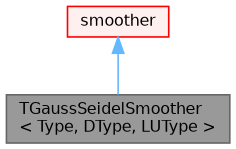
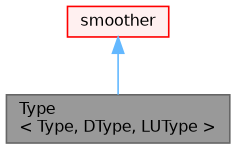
(118, 119) -> (118, 119)
